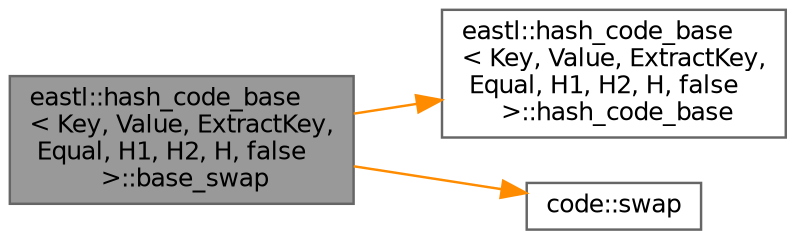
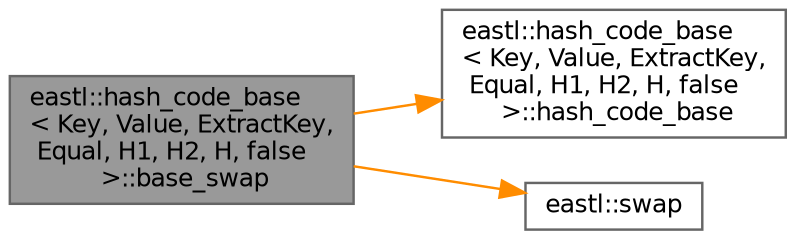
(614, 206) -> (614, 206)
